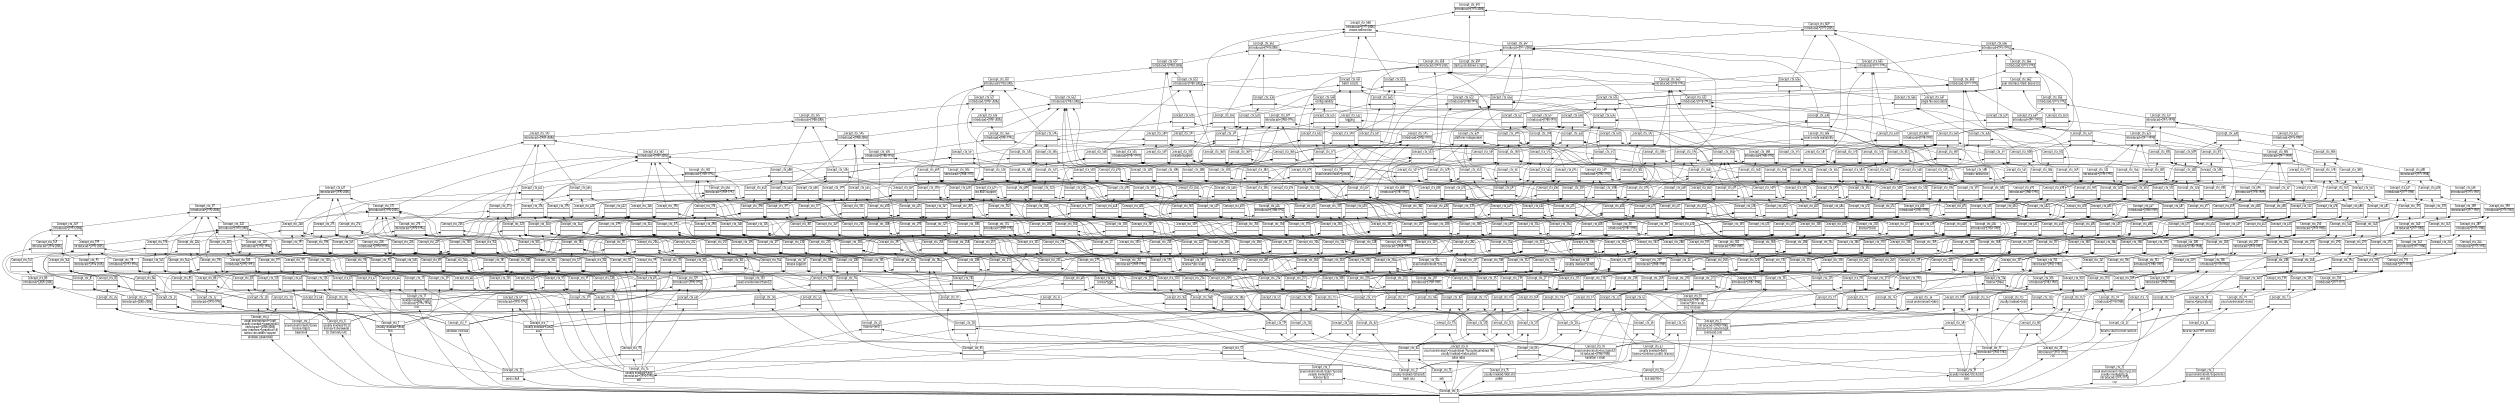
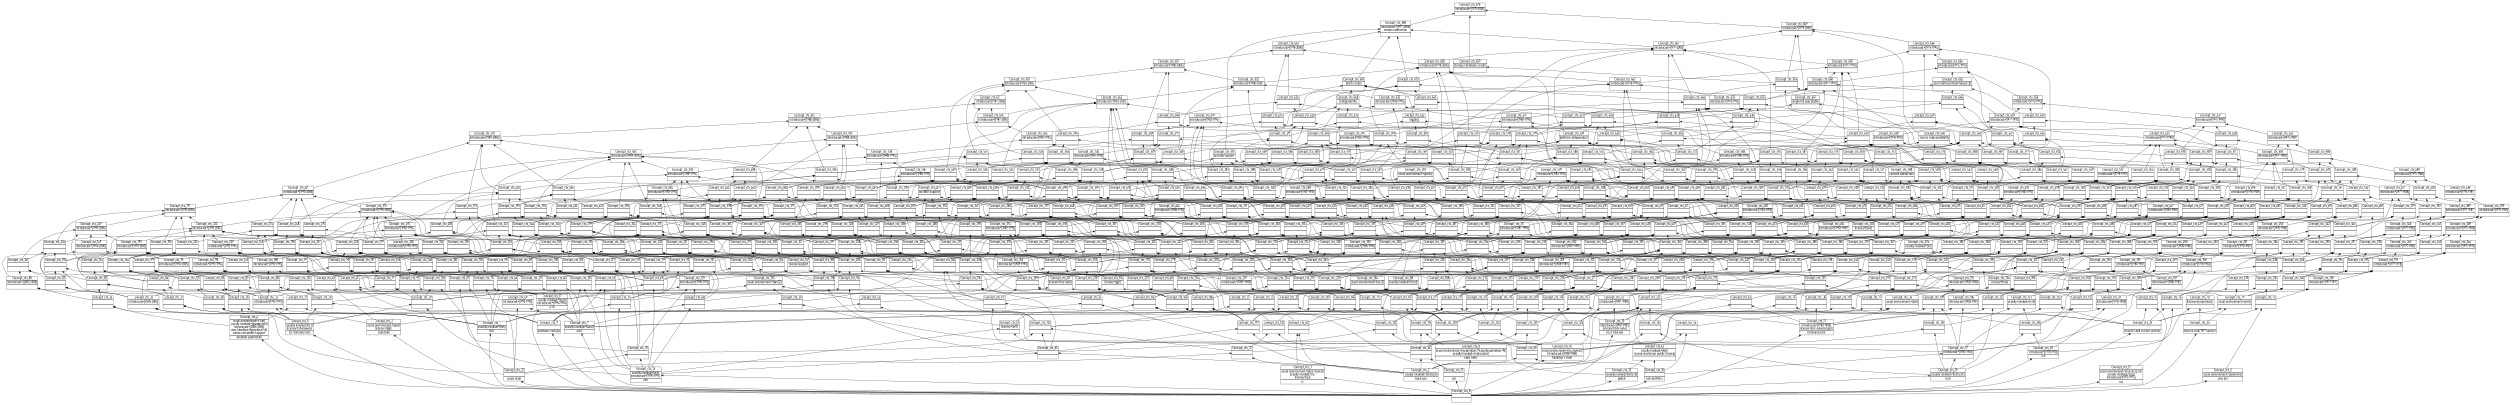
none -> (1919, 247)
